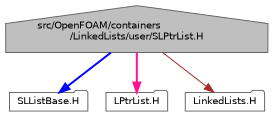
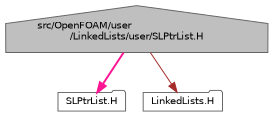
(137, 32) -> (137, 32)
(49, 102) -> none
(137, 102) -> (92, 102)
